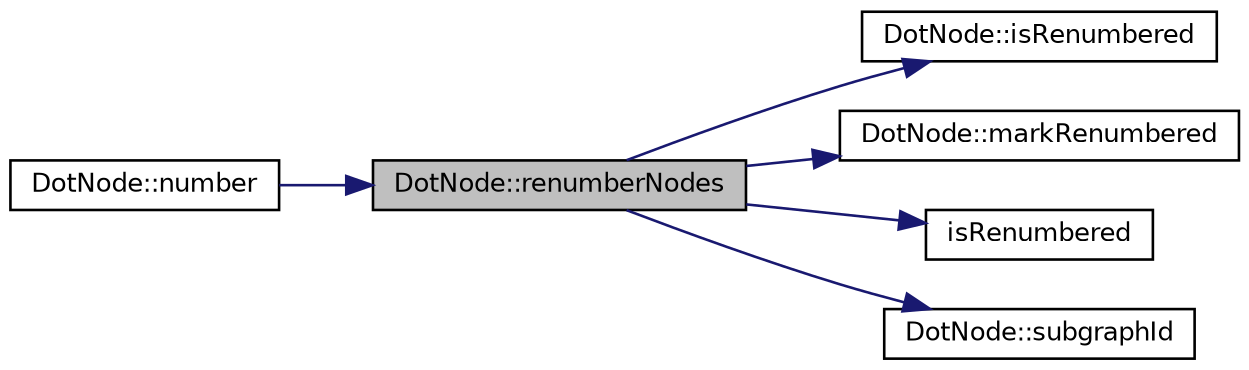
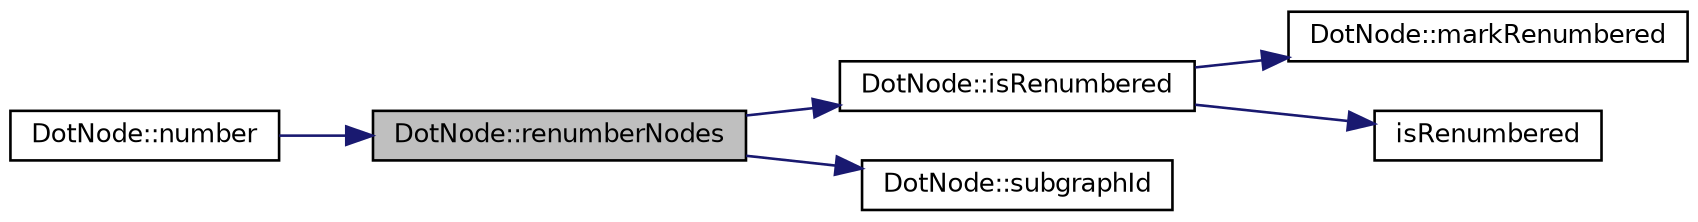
(780, 162) -> (1229, 64)
(823, 212) -> (1271, 113)
